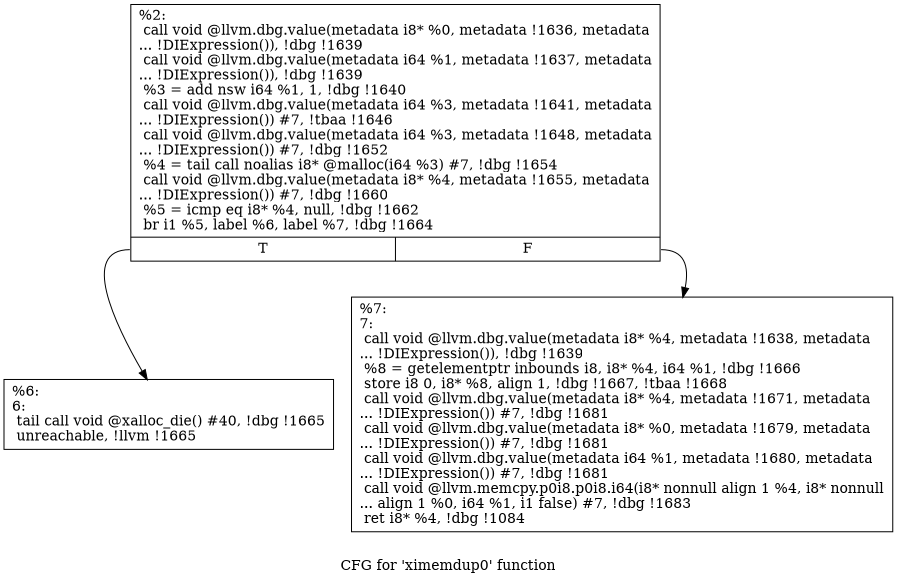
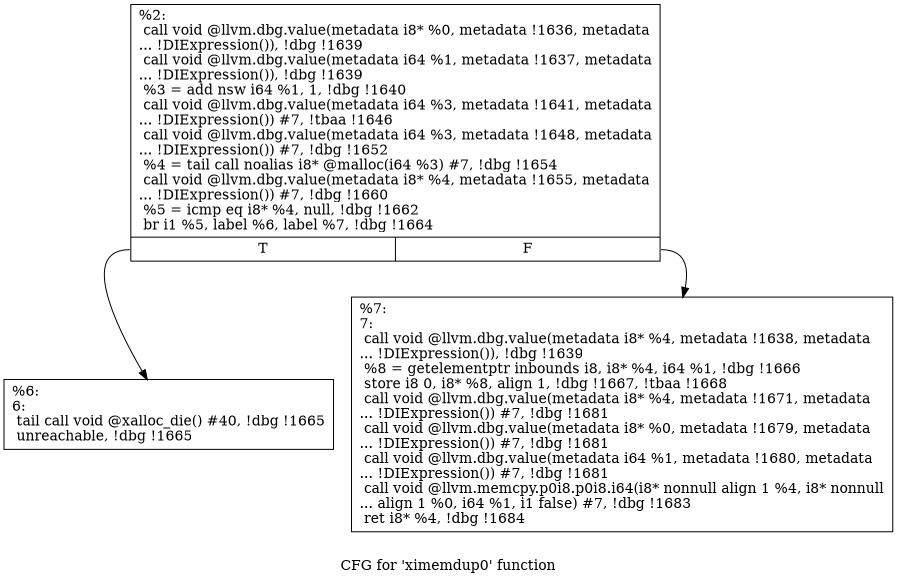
(104, 436) -> (102, 436)
(442, 519) -> (442, 519)
